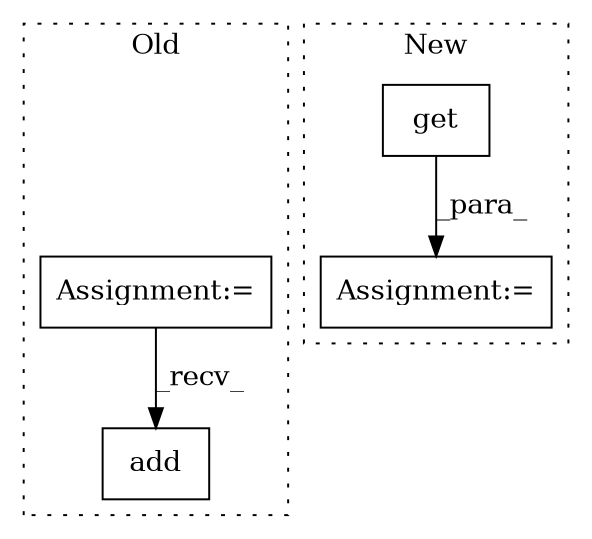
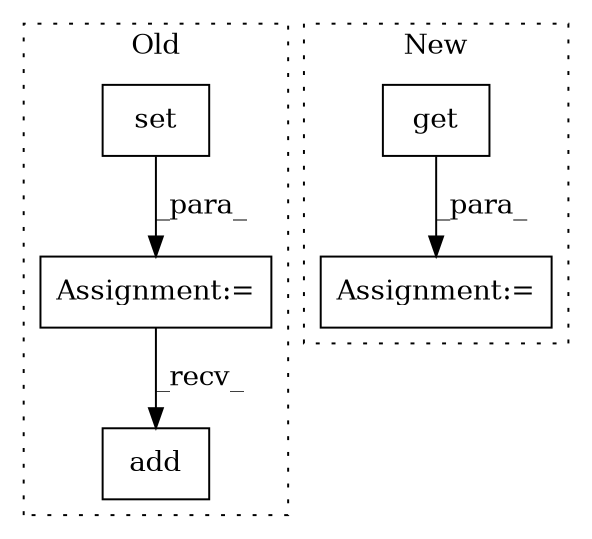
none -> (156, 120)
